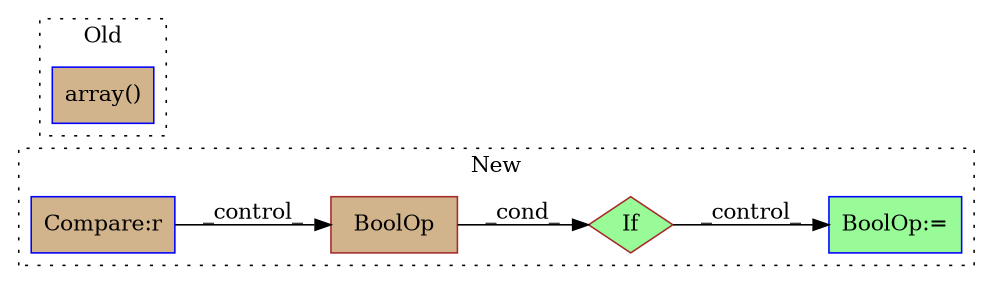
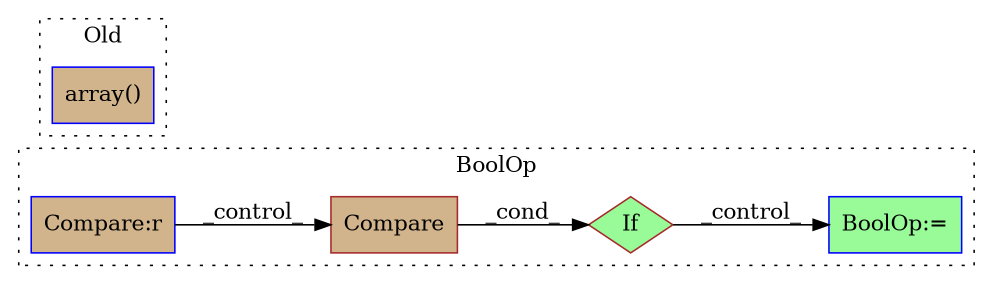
(496, 166) -> (496, 166)
(394, 225) -> (394, 225)
